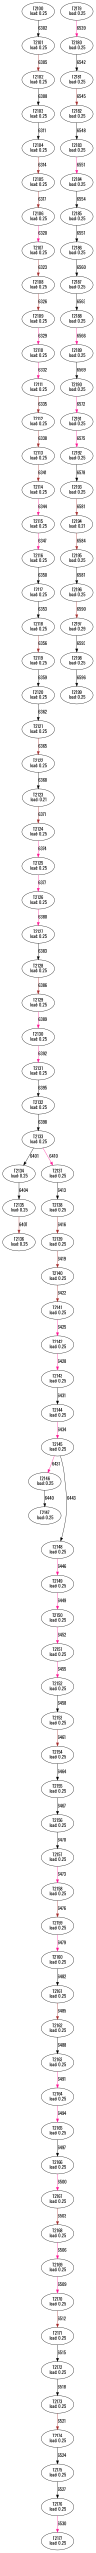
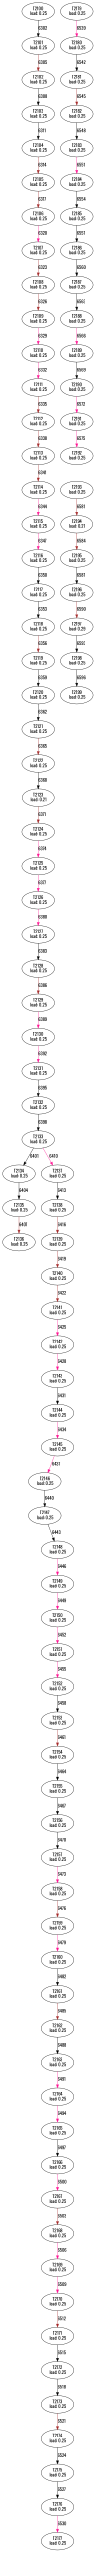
(77, 471) -> none
(66, 1497) -> (51, 1531)
